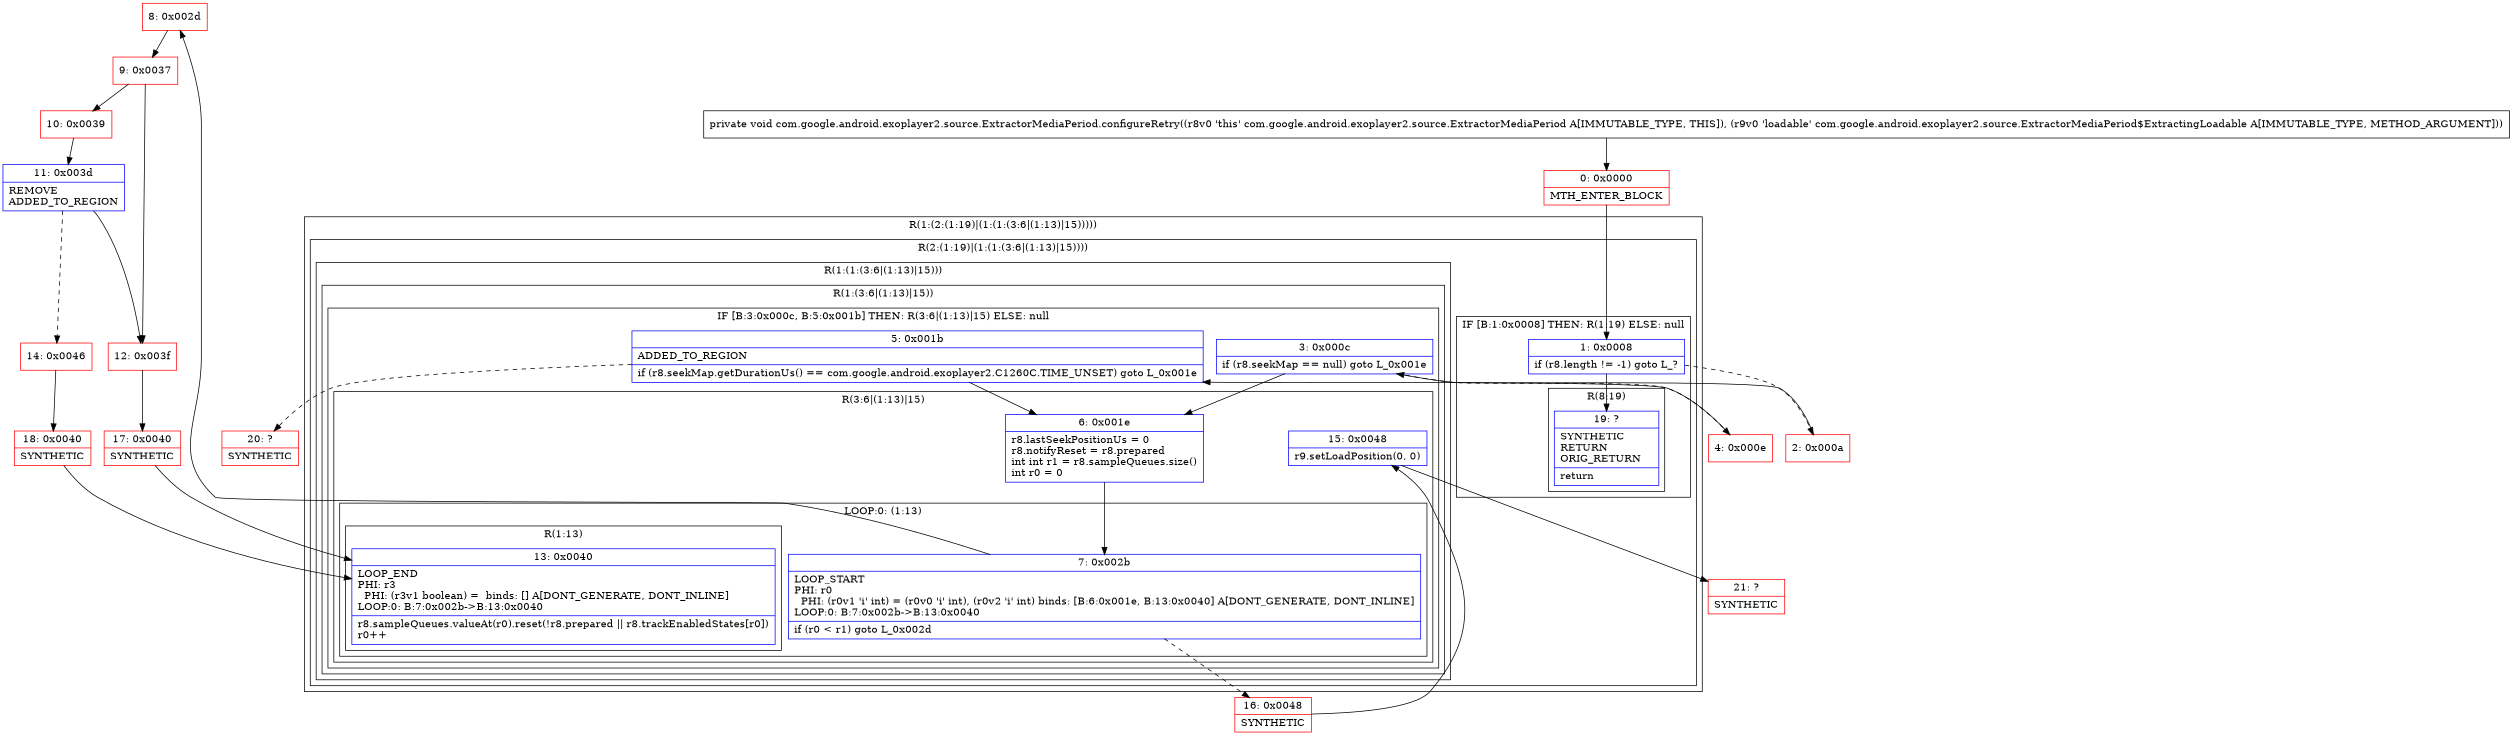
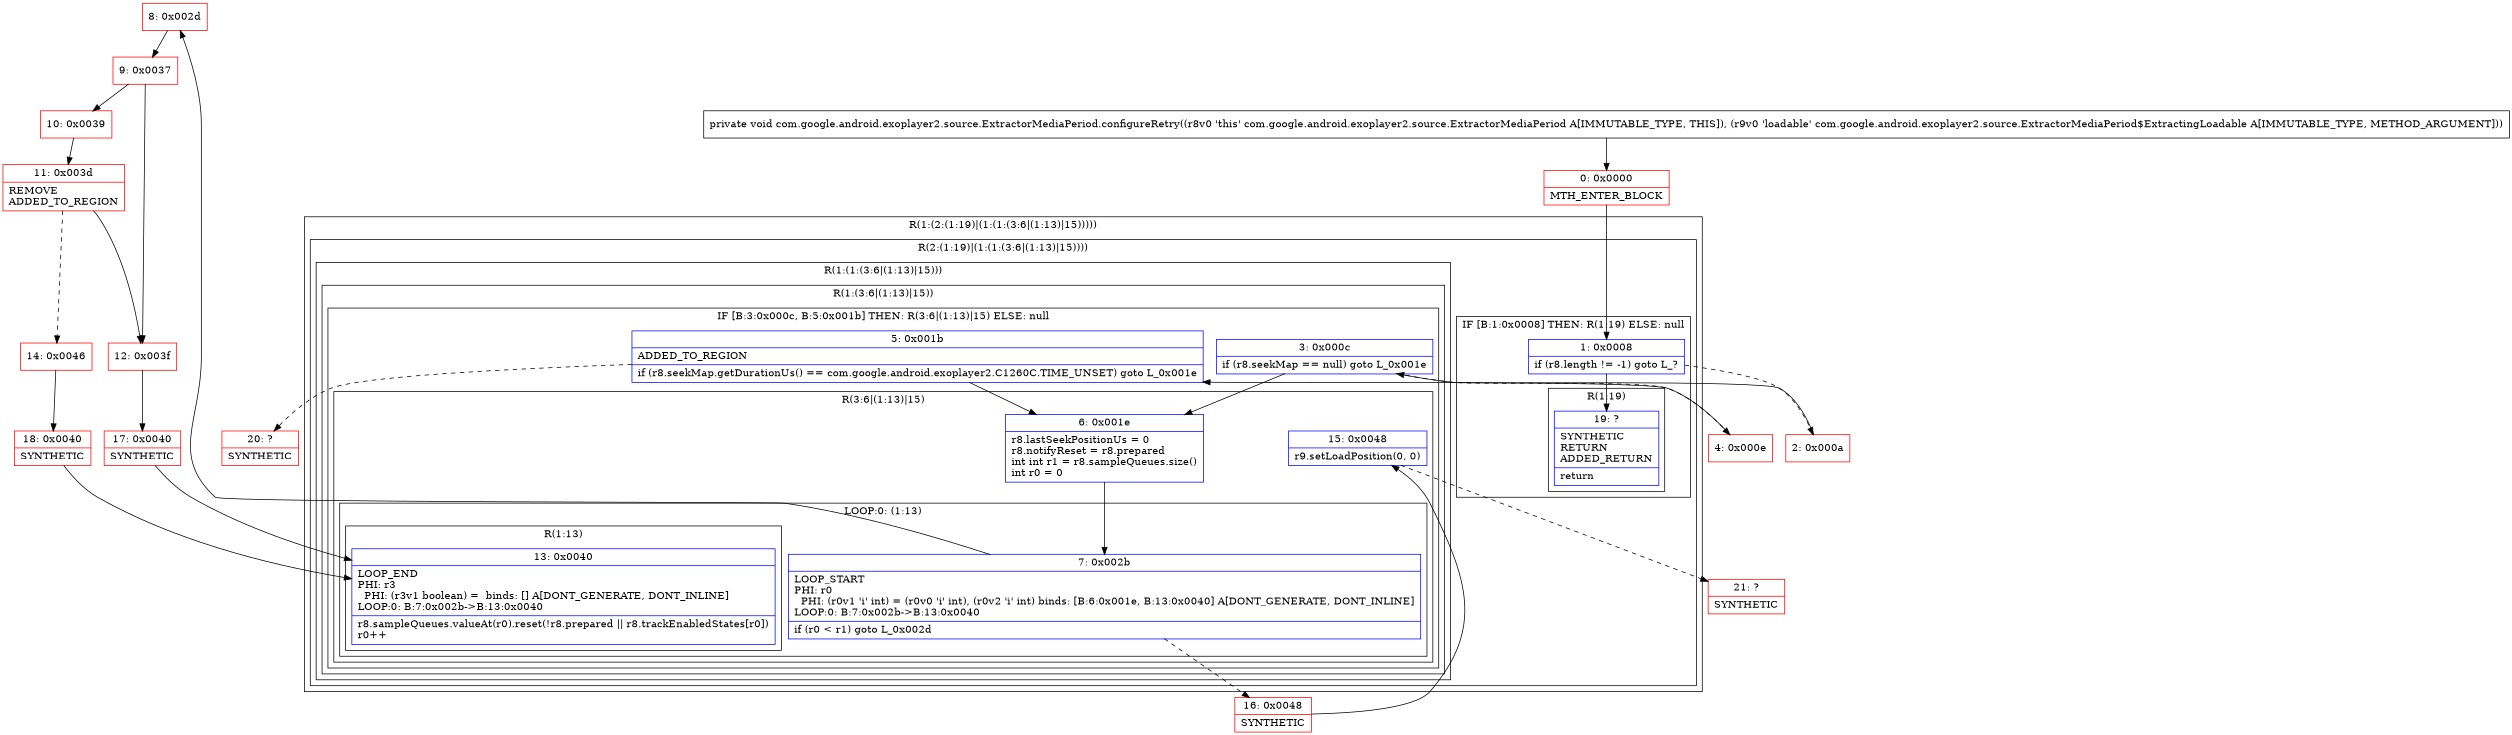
(64, 188) -> (64, 188)
(1607, 397) -> (1607, 397)
(1601, 459) -> (1607, 459)
(1551, 522) -> (1551, 522)
